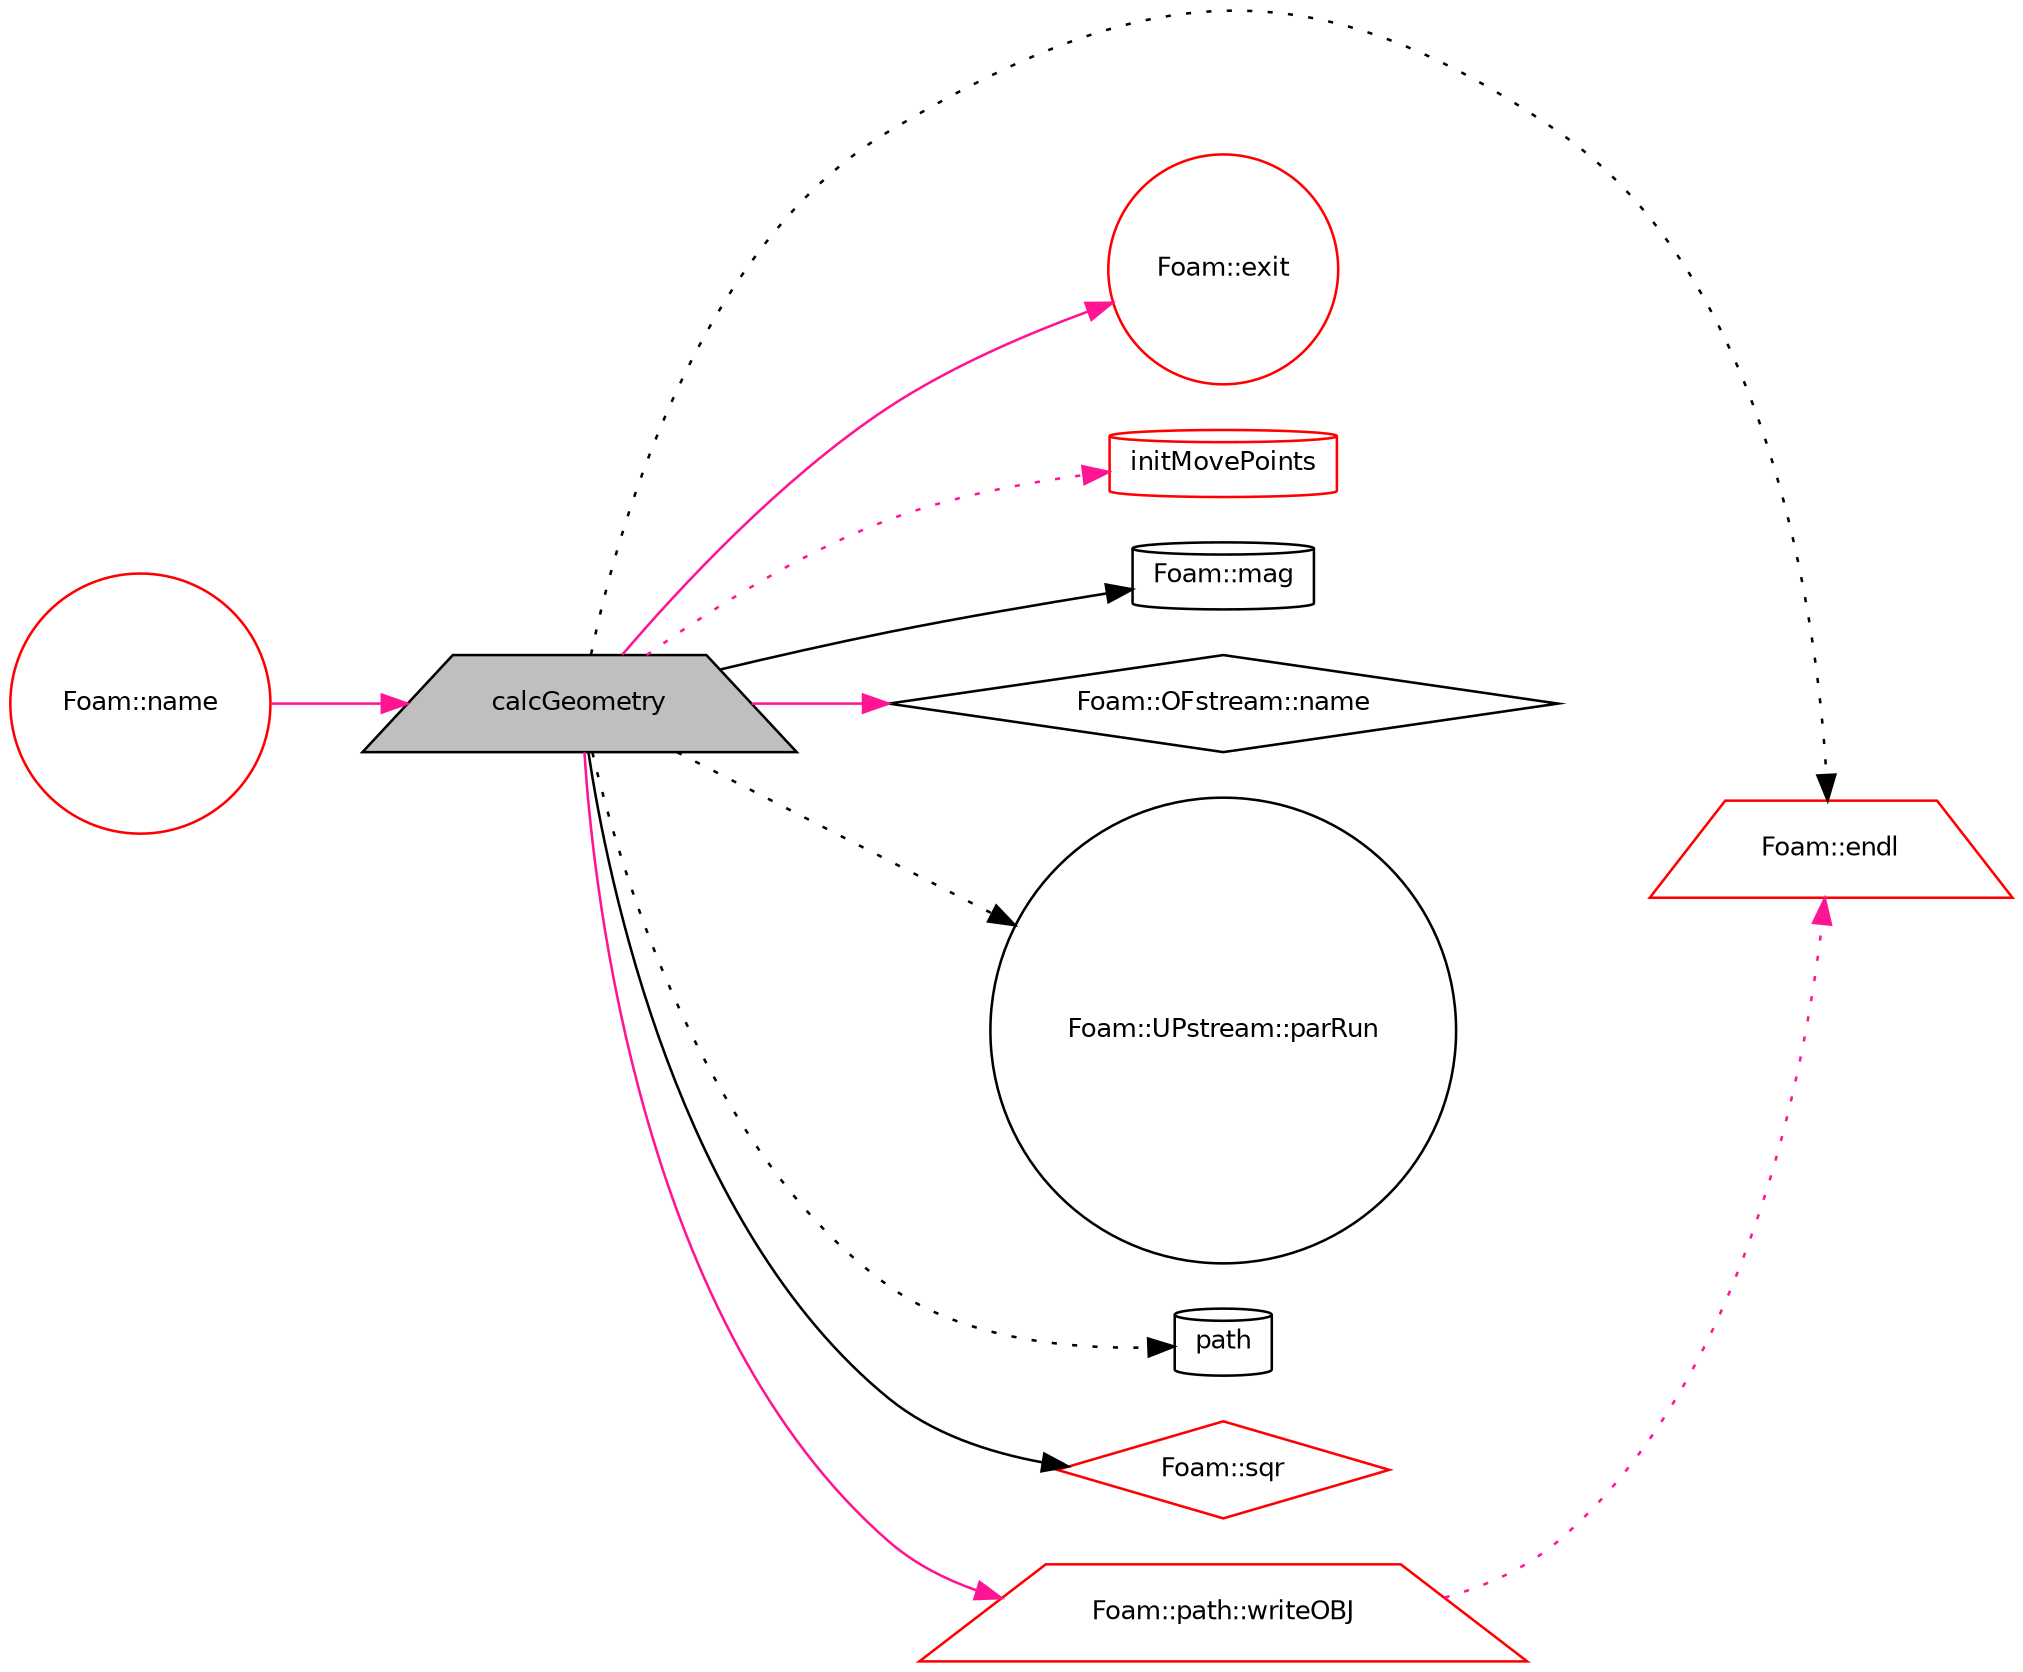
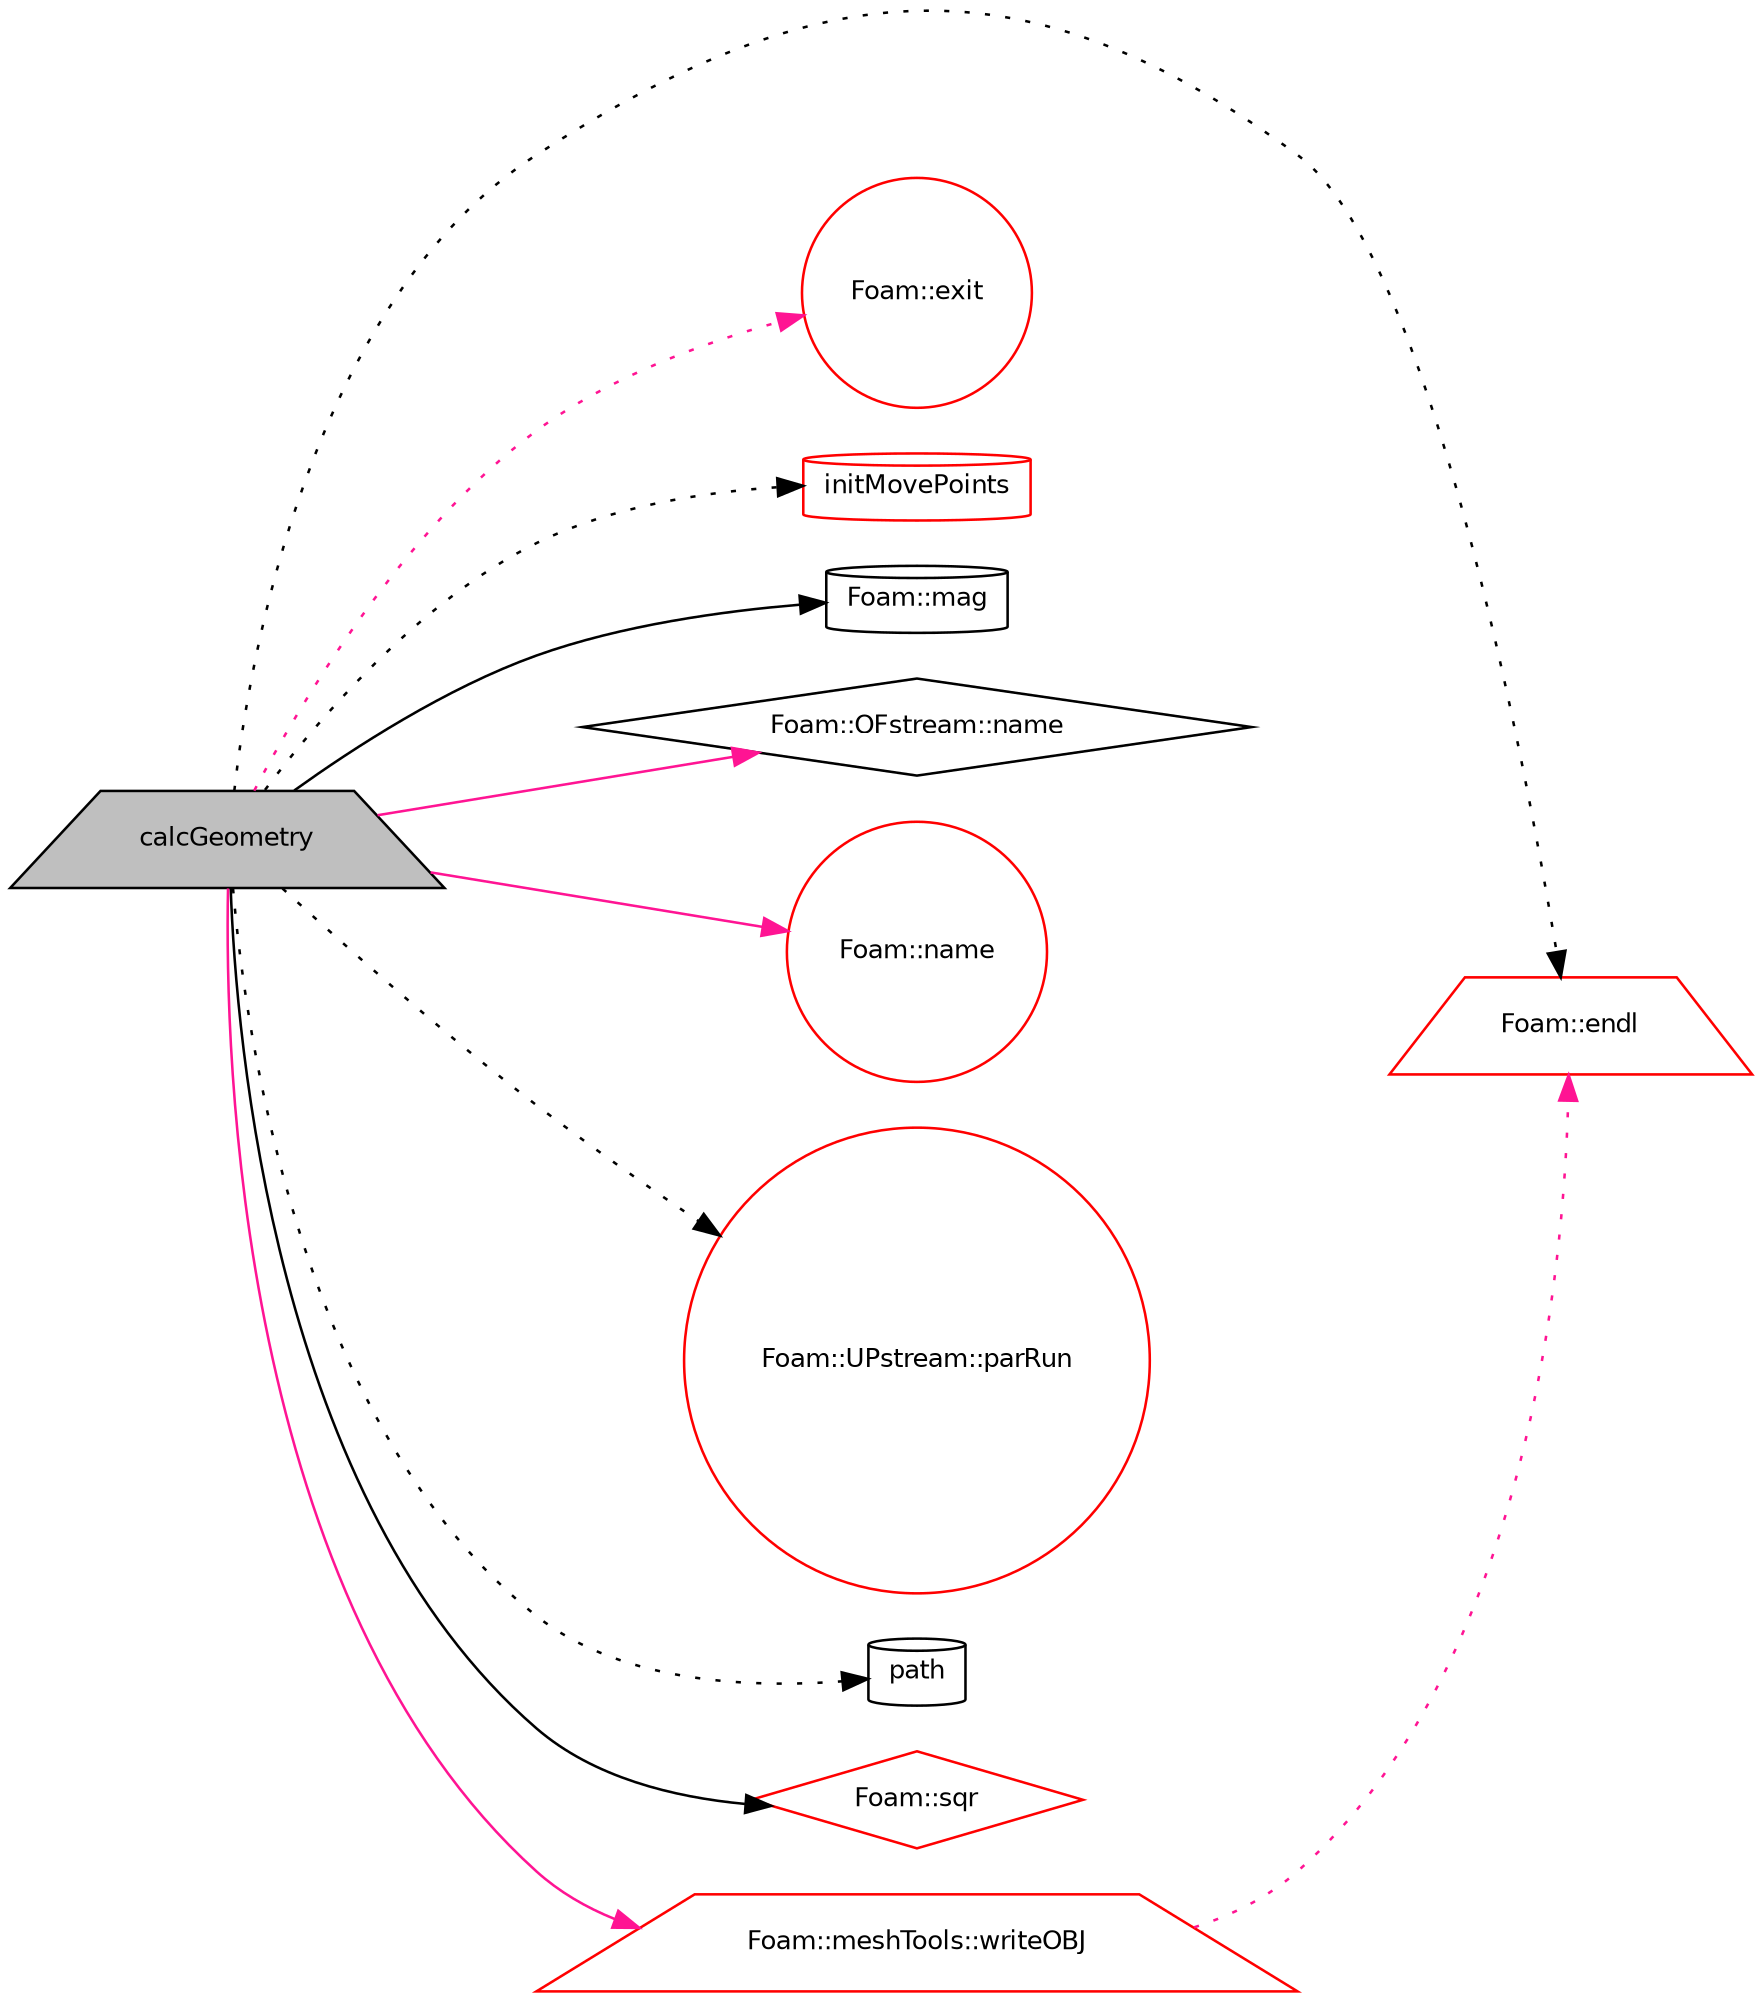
(831, 450) -> (464, 495)
(853, 534) -> (484, 574)
(326, 704) -> (597, 900)
(1223, 1031) -> (917, 1361)
(1223, 1613) -> (917, 1943)
